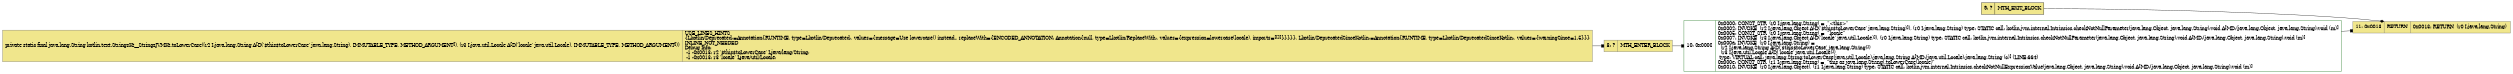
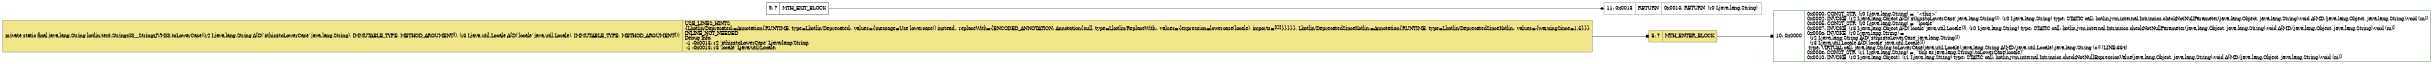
(2013, 9) -> (797, 9)
(2432, 27) -> (1683, 9)
(2345, 31) -> none
